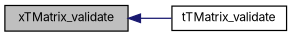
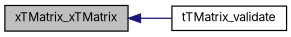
(66, 18) -> (66, 18)
